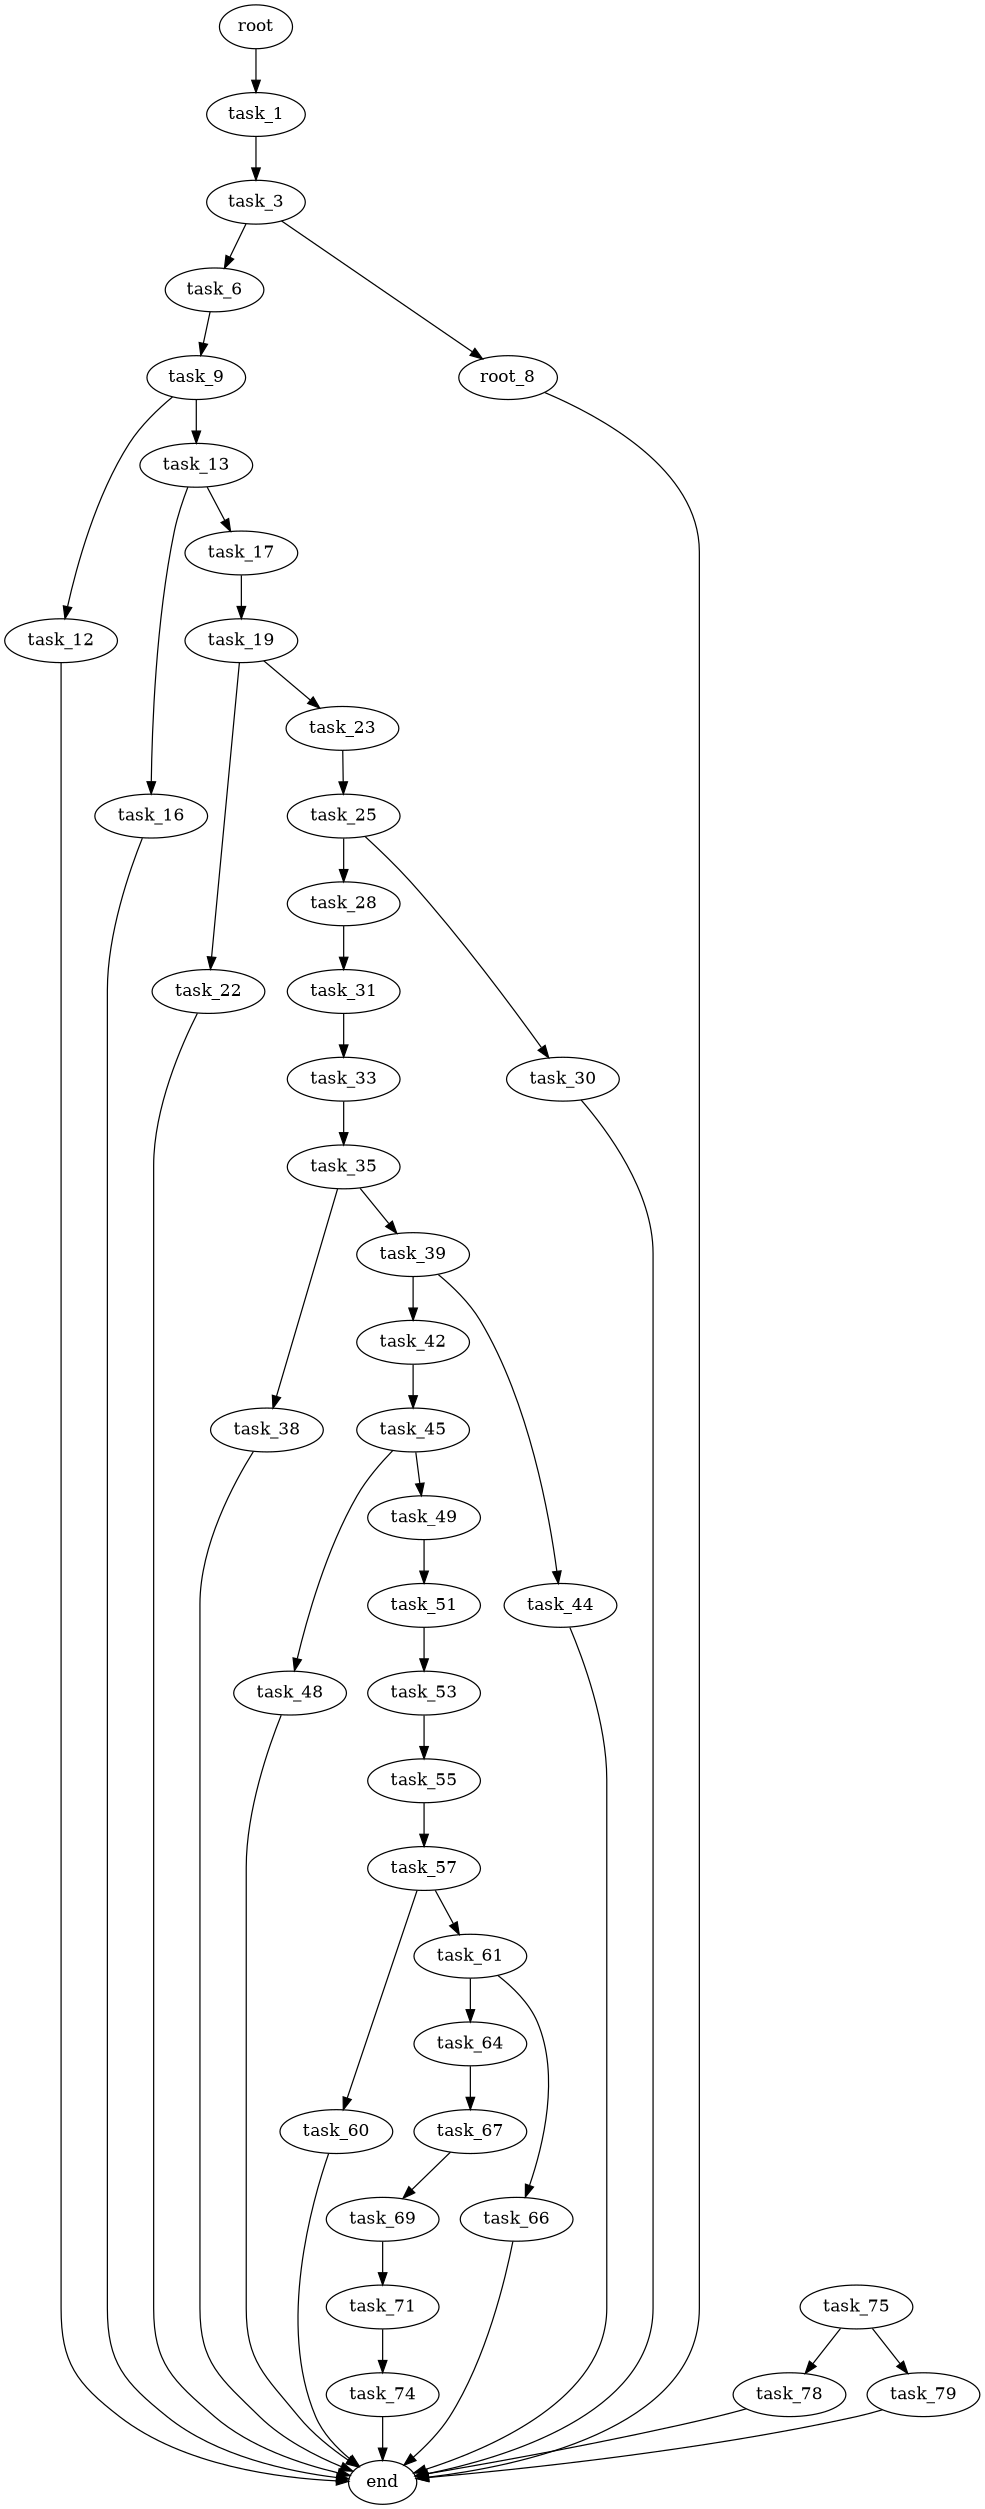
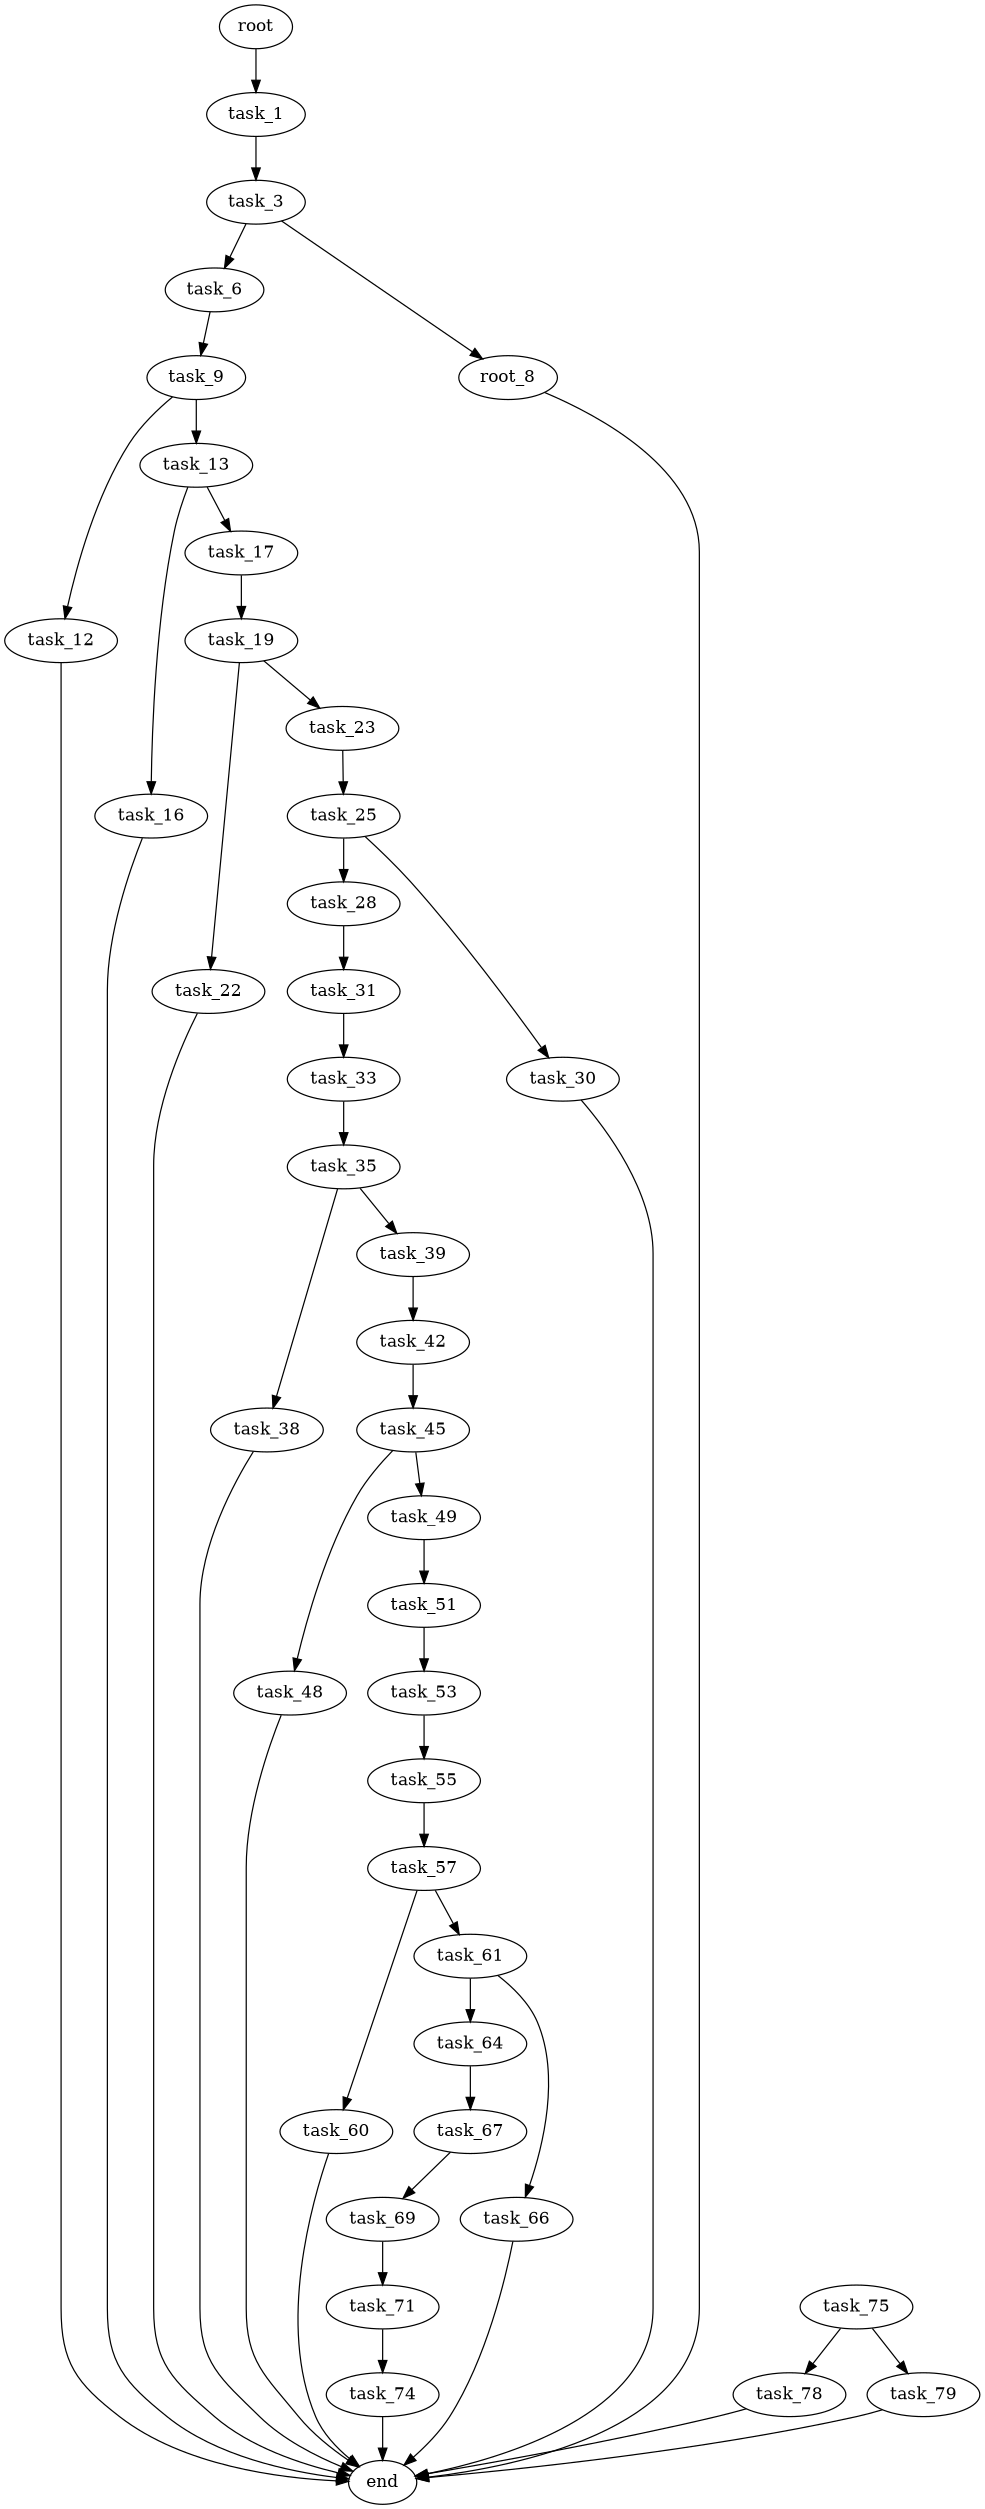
(560, 1605) -> none
